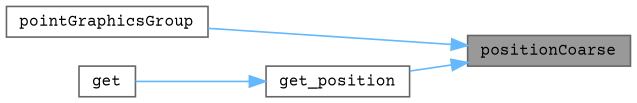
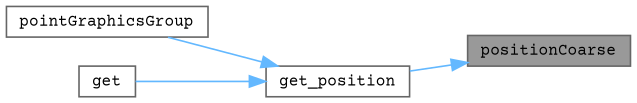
(330, 36) -> (215, 50)
